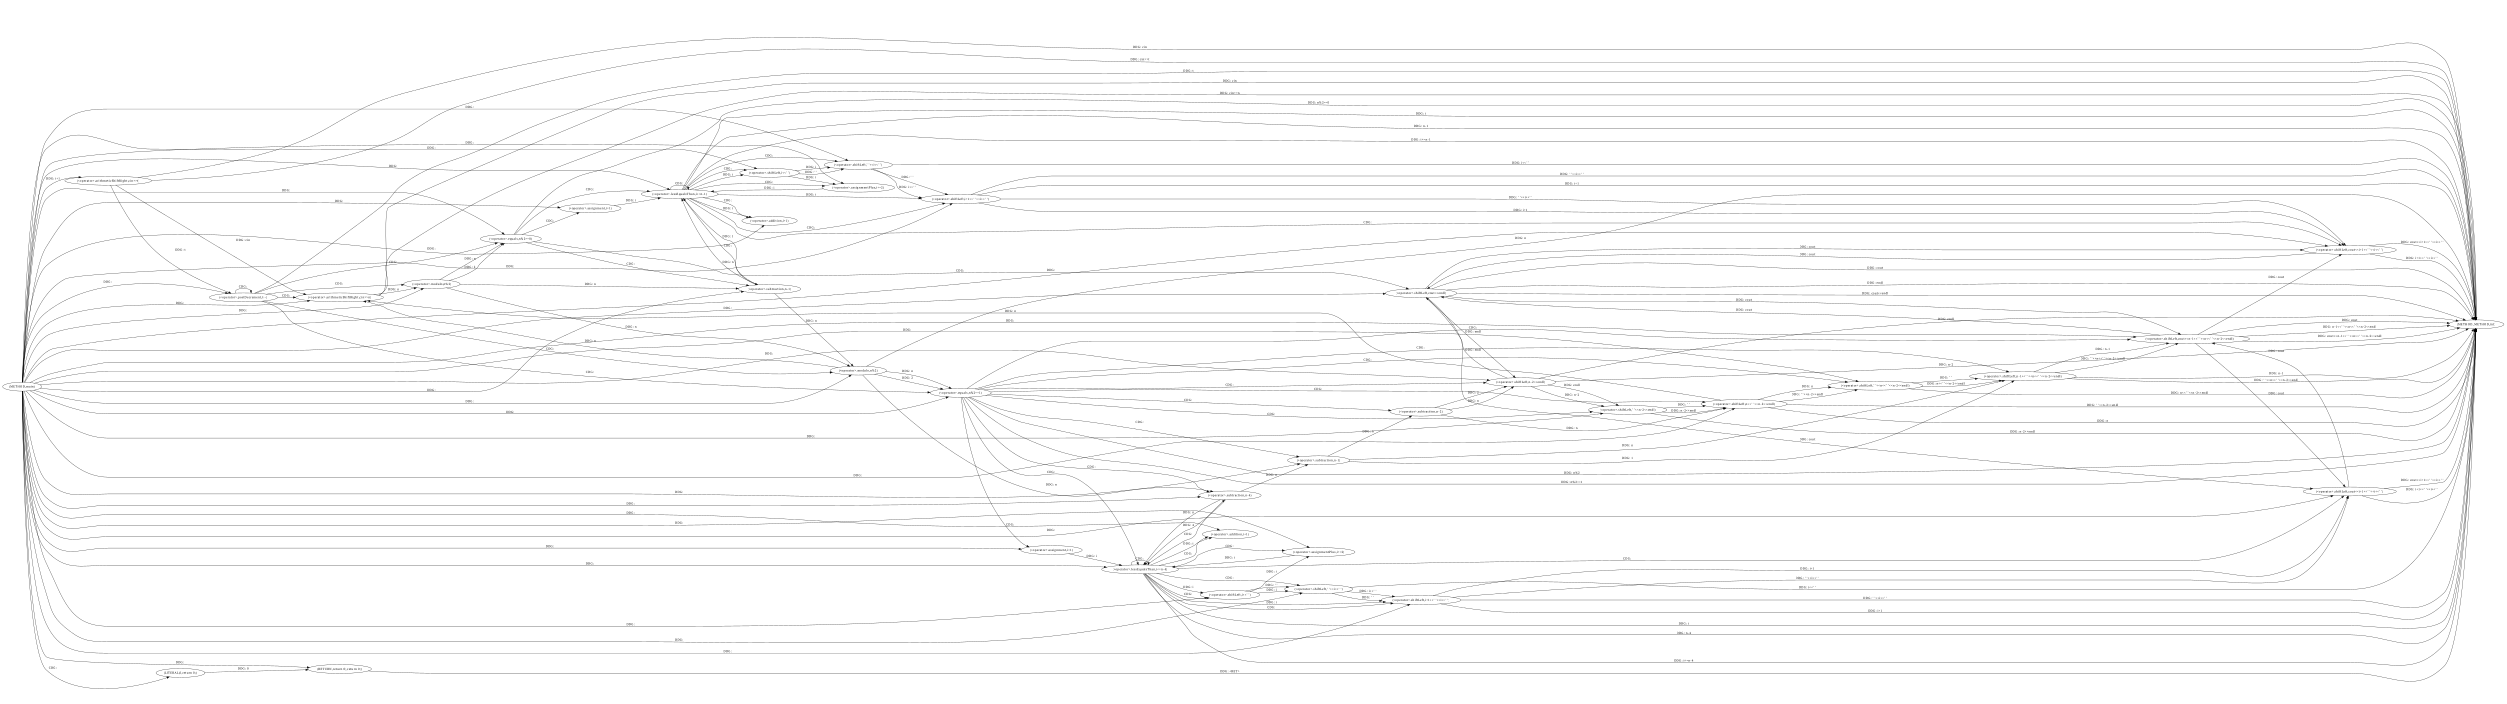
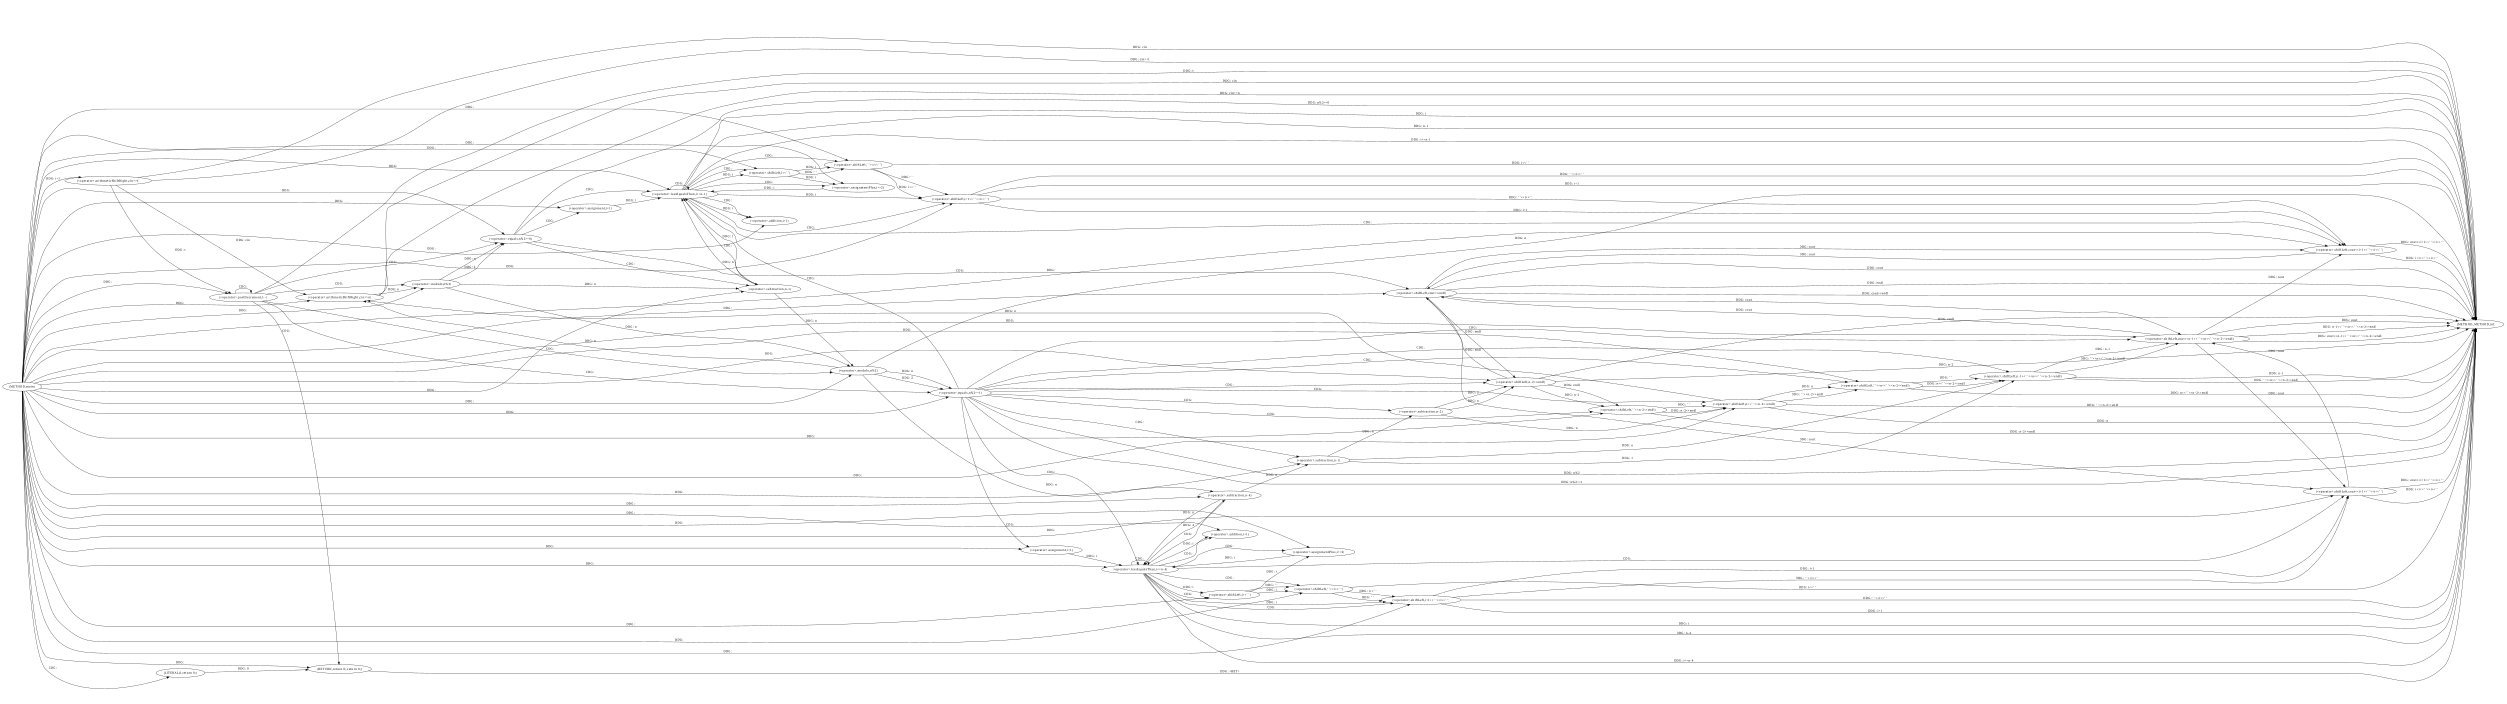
(285, 297) -> (316, 474)
(1074, 468) -> (829, 288)
